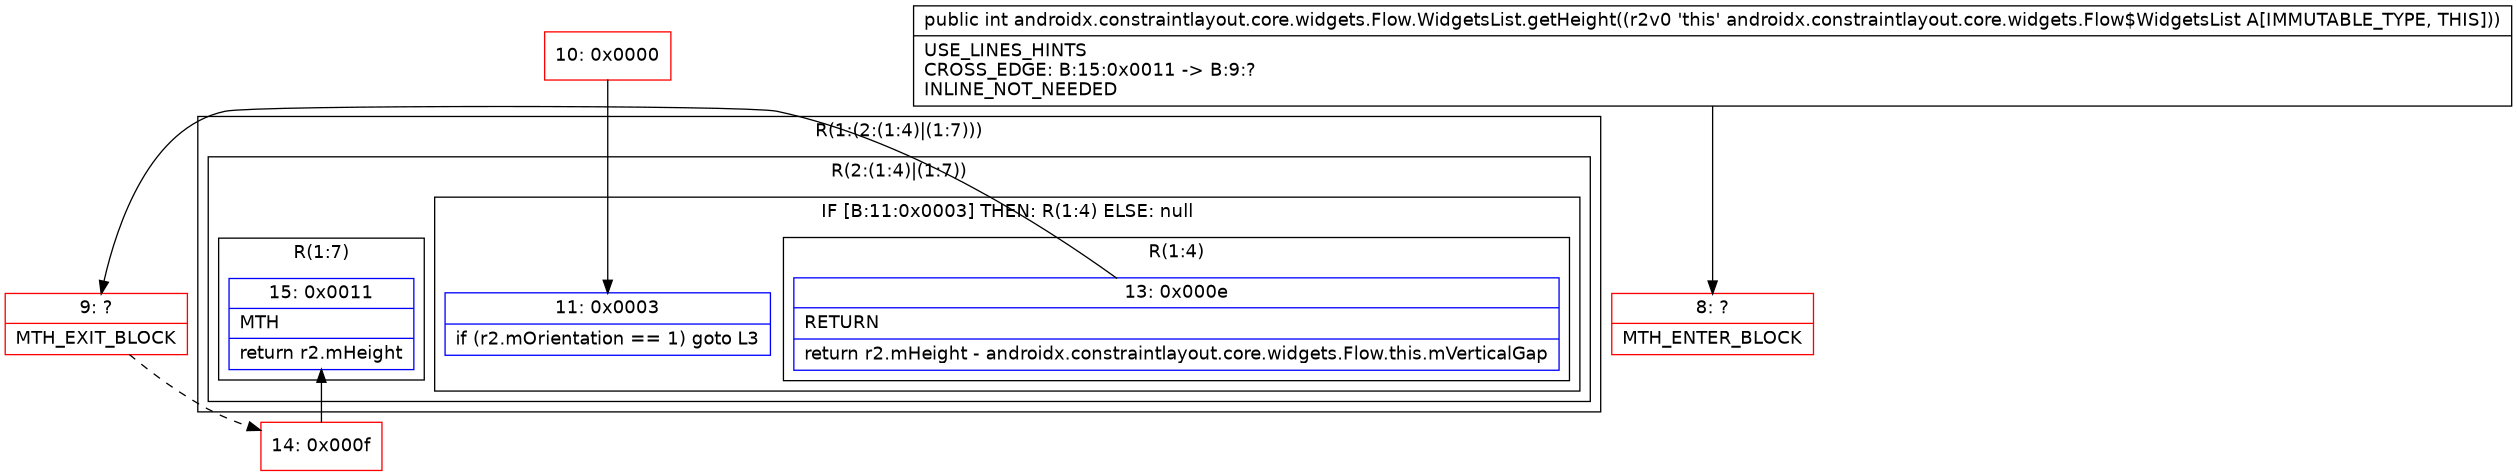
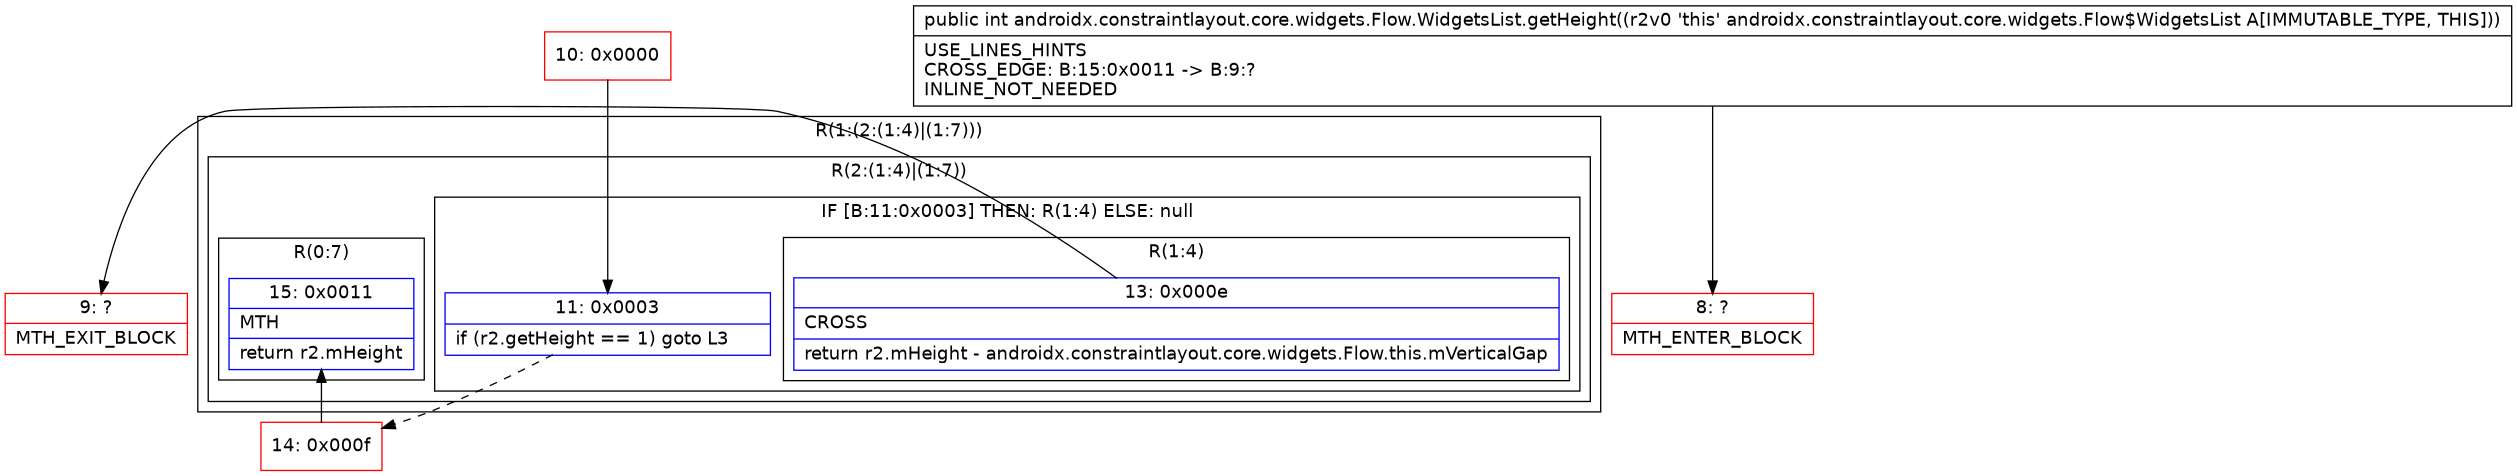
(321, 253) -> (321, 253)
(842, 323) -> (836, 323)
(608, 339) -> (593, 339)
(185, 396) -> (499, 382)
